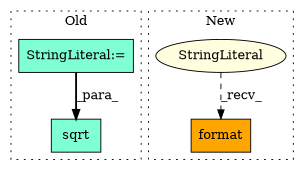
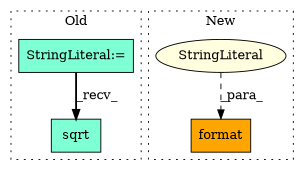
(97, 96) -> (97, 96)
(242, 96) -> (242, 96)
